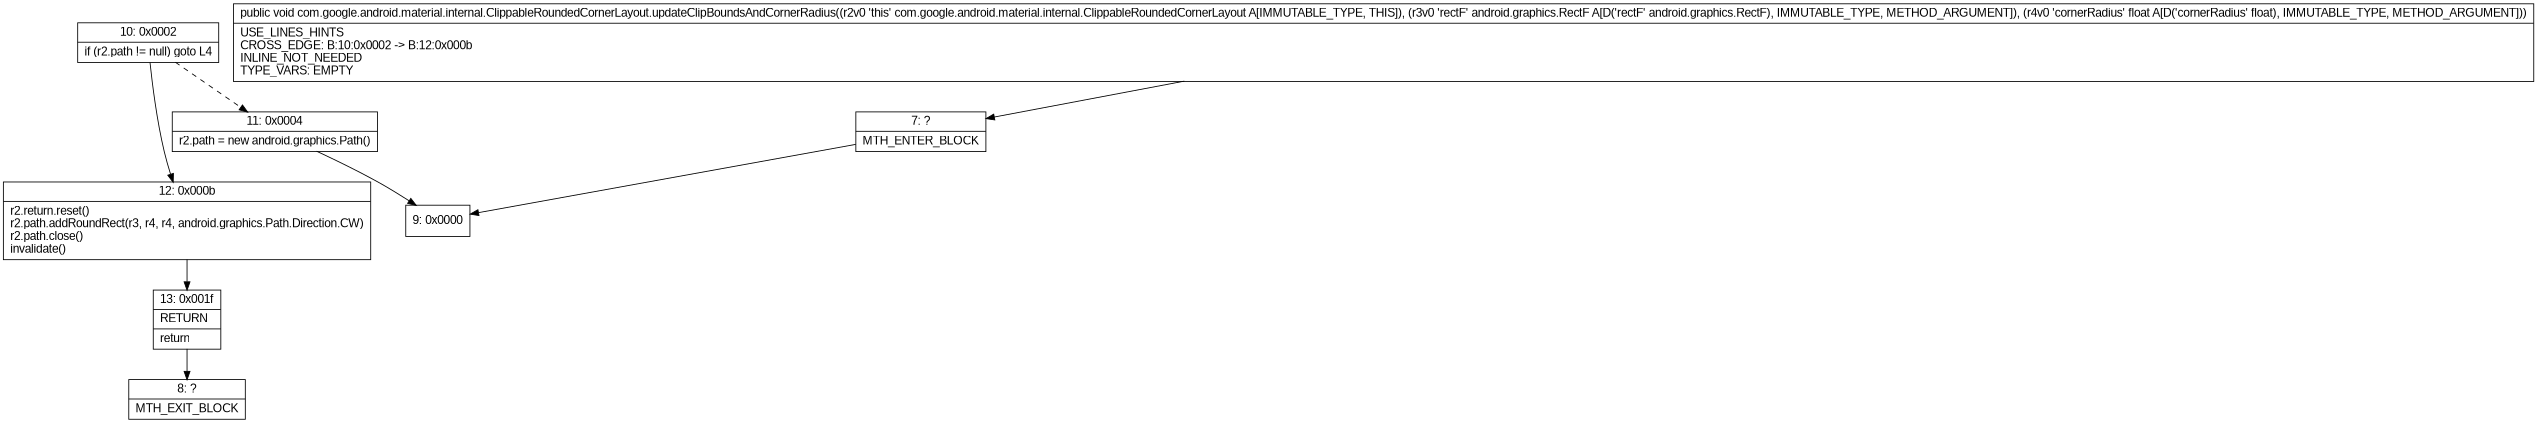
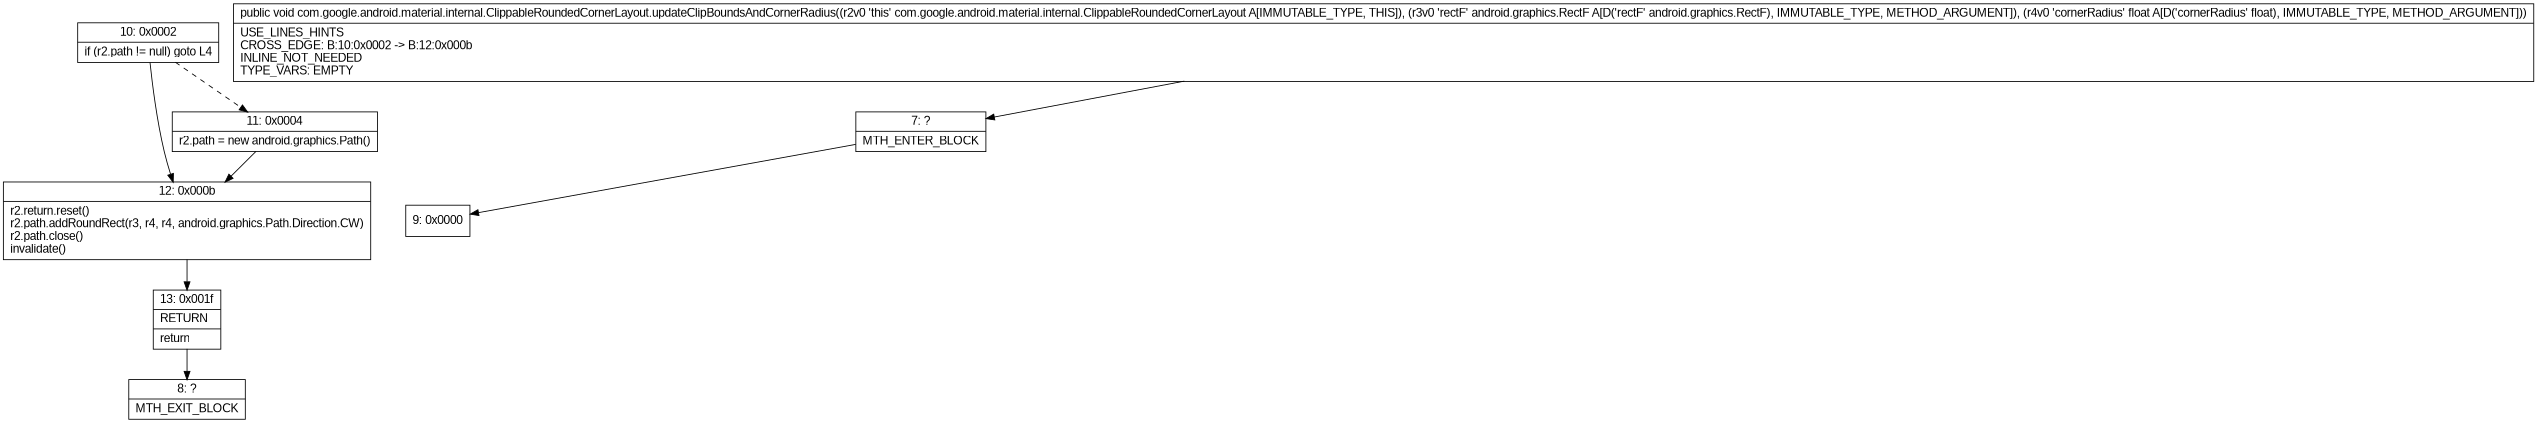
(364, 174) -> (244, 164)
